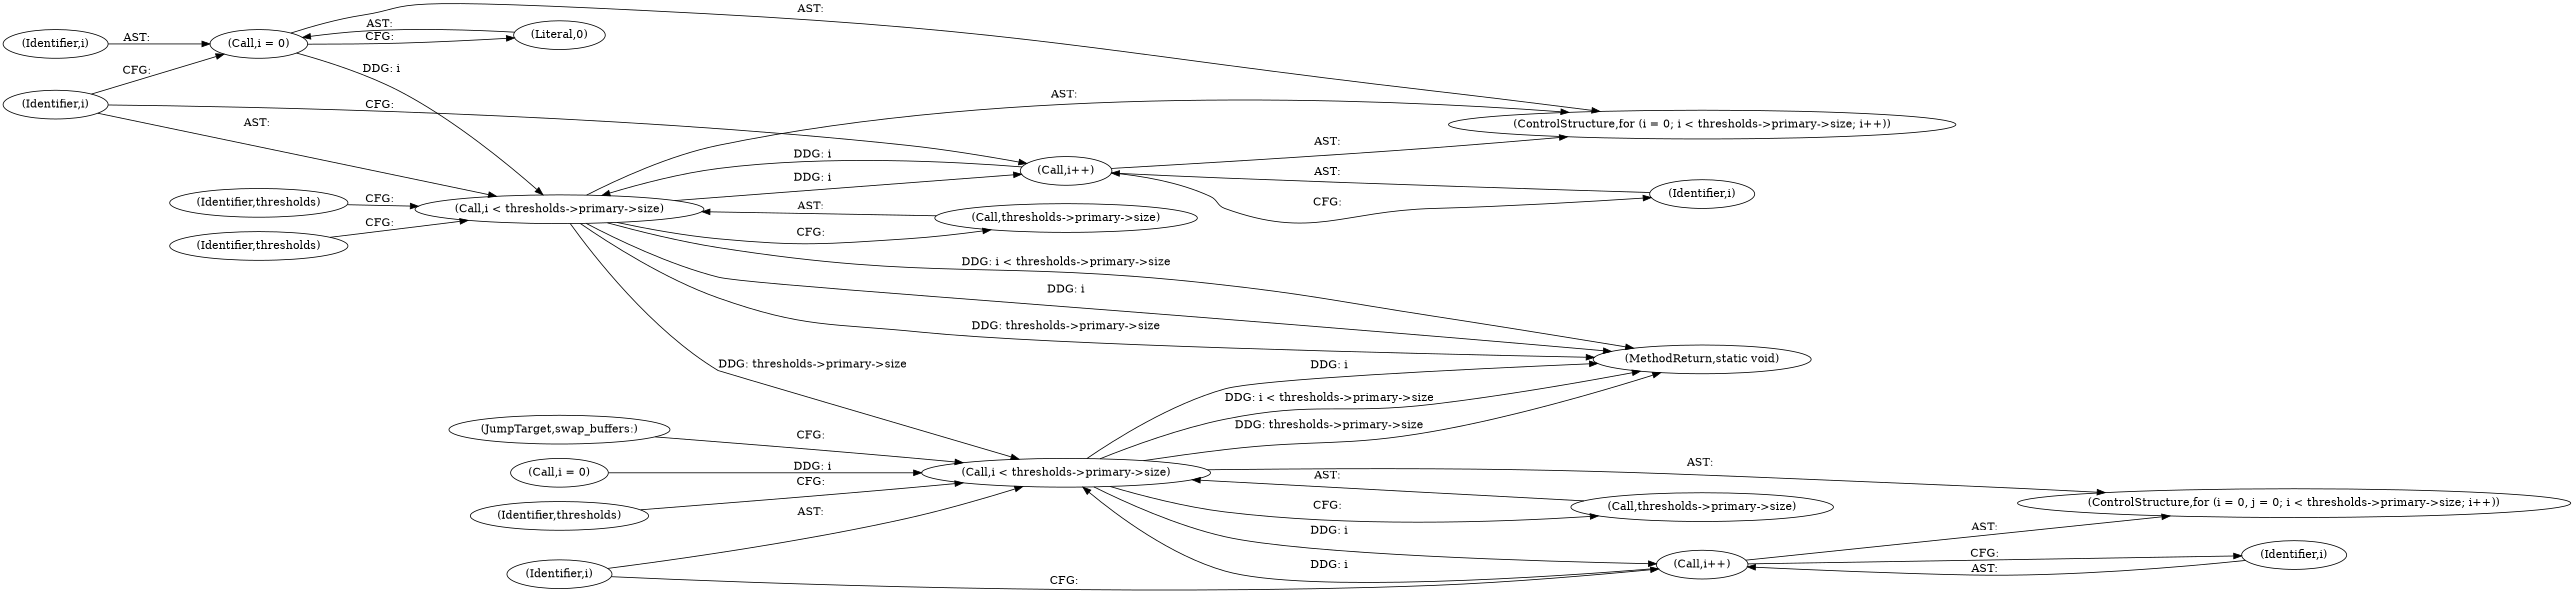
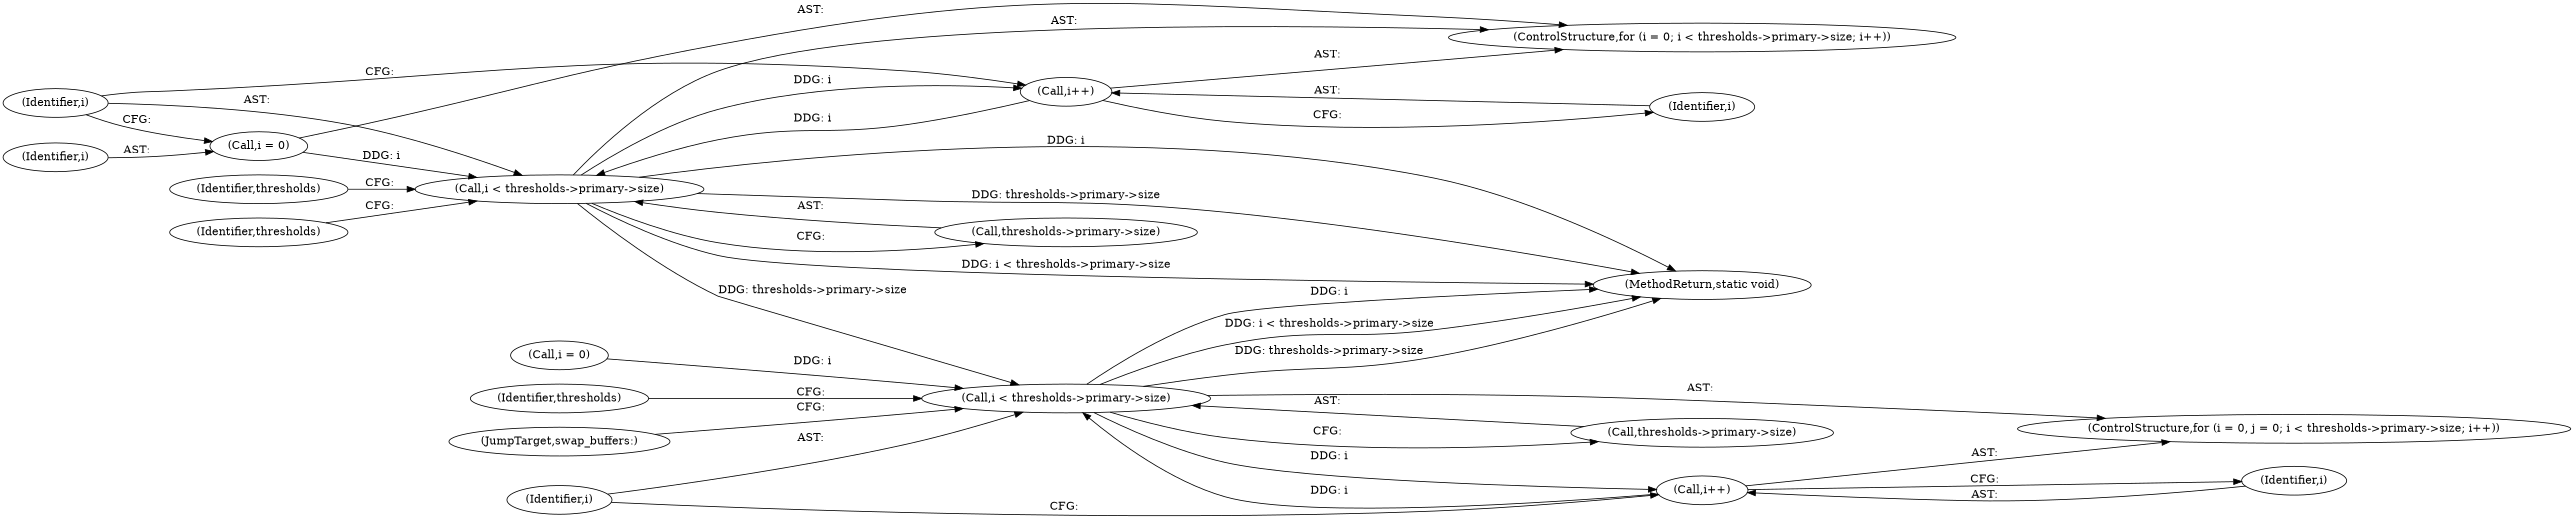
(559, 35) -> none
